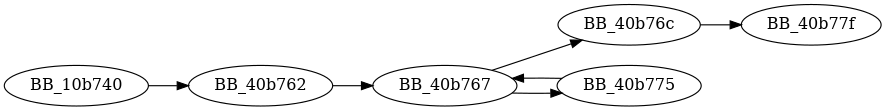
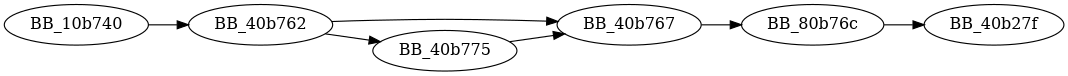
(629, 25) -> (813, 25)
(811, 25) -> (994, 25)
(531, 93) -> (347, 37)
